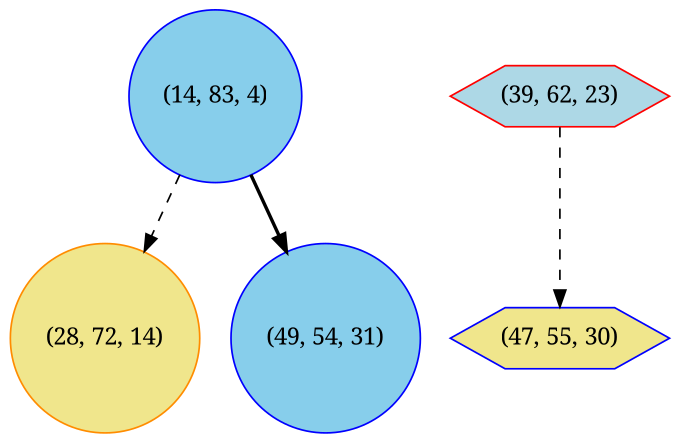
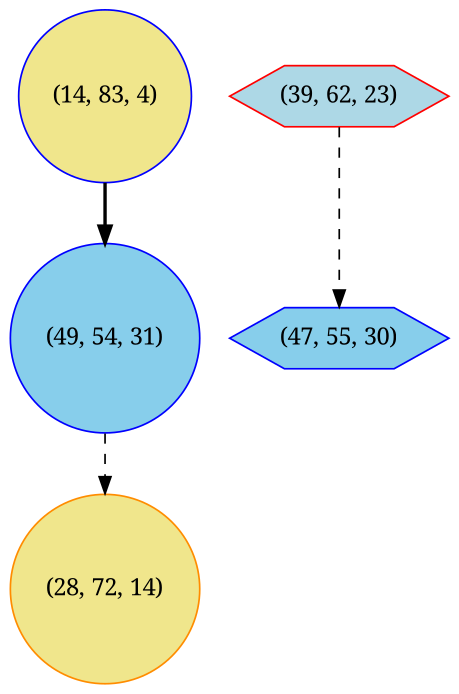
(215, 96) -> (105, 96)
(166, 205) -> (105, 455)
(560, 338) -> (339, 338)
